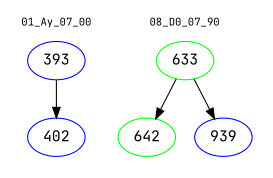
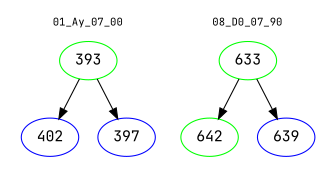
(56, 61) -> (88, 61)
none -> (127, 137)
(223, 137) -> (286, 137)
